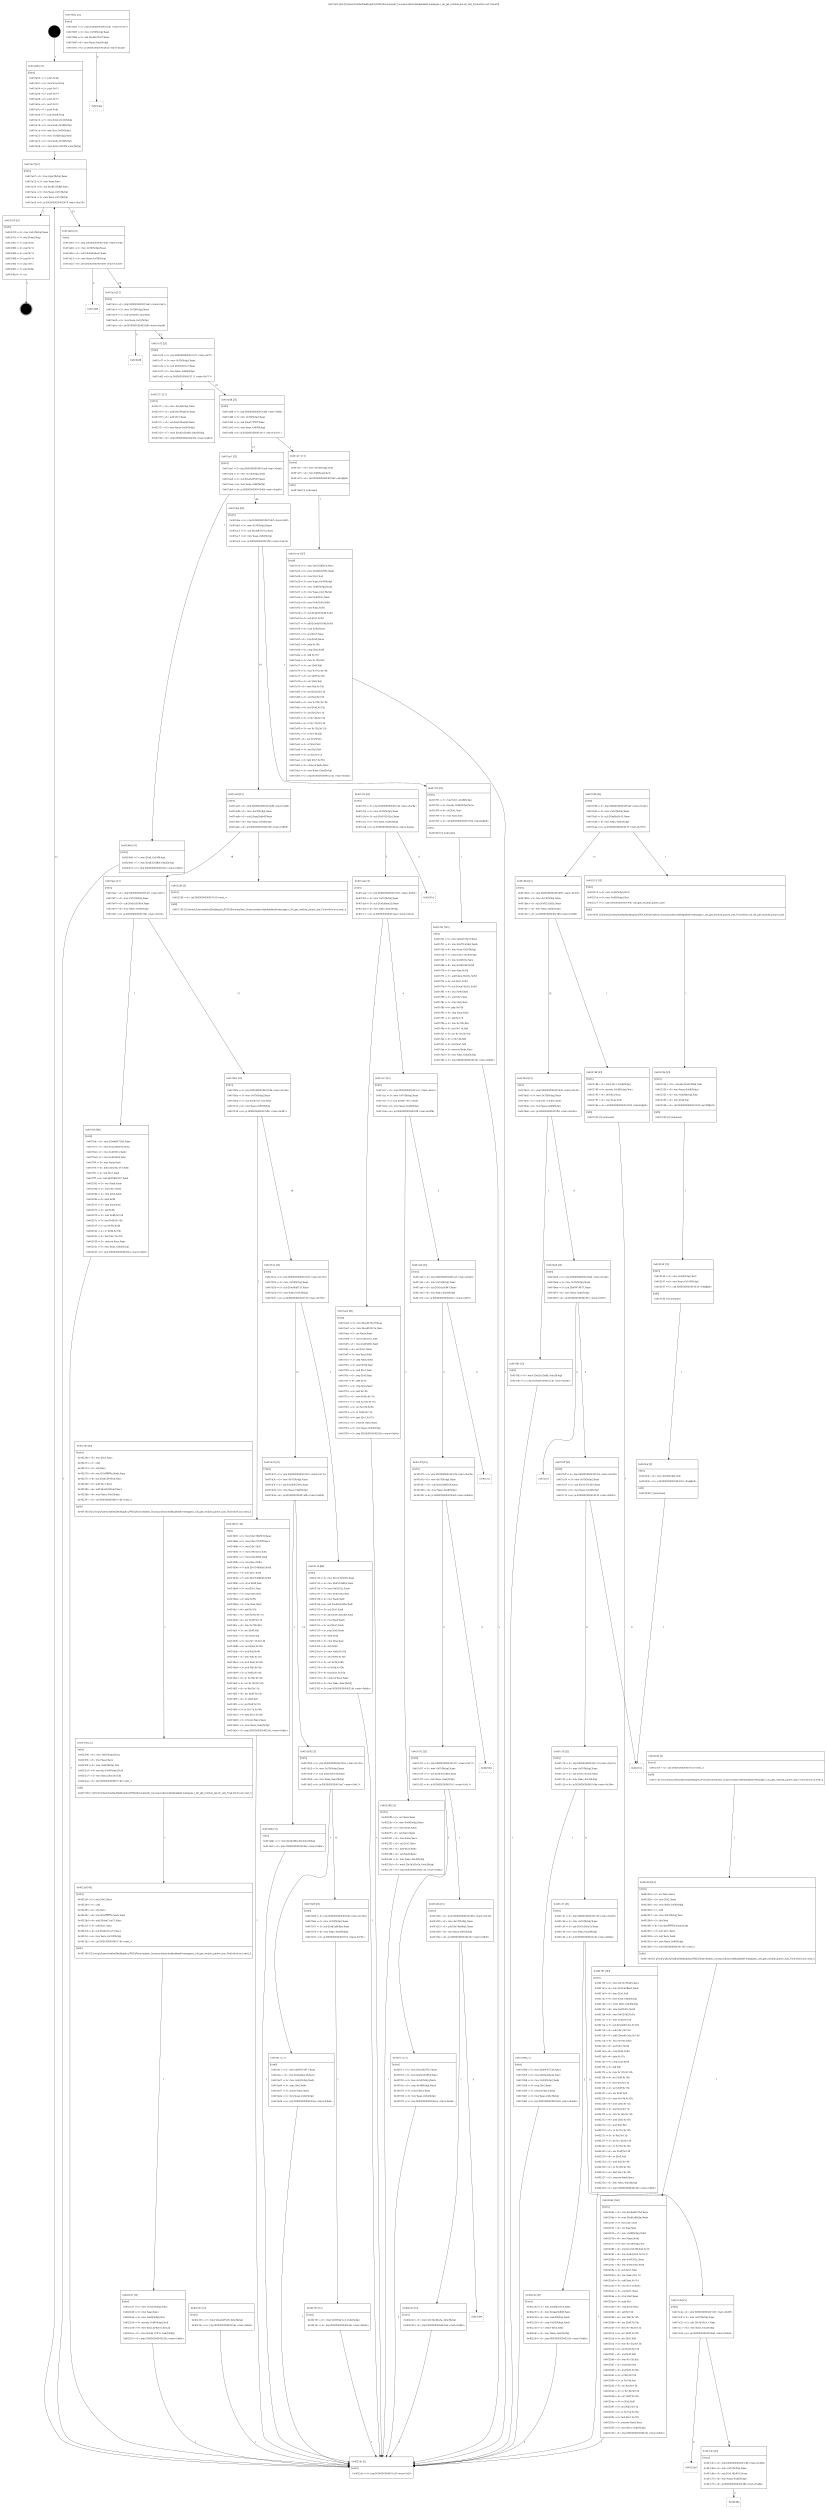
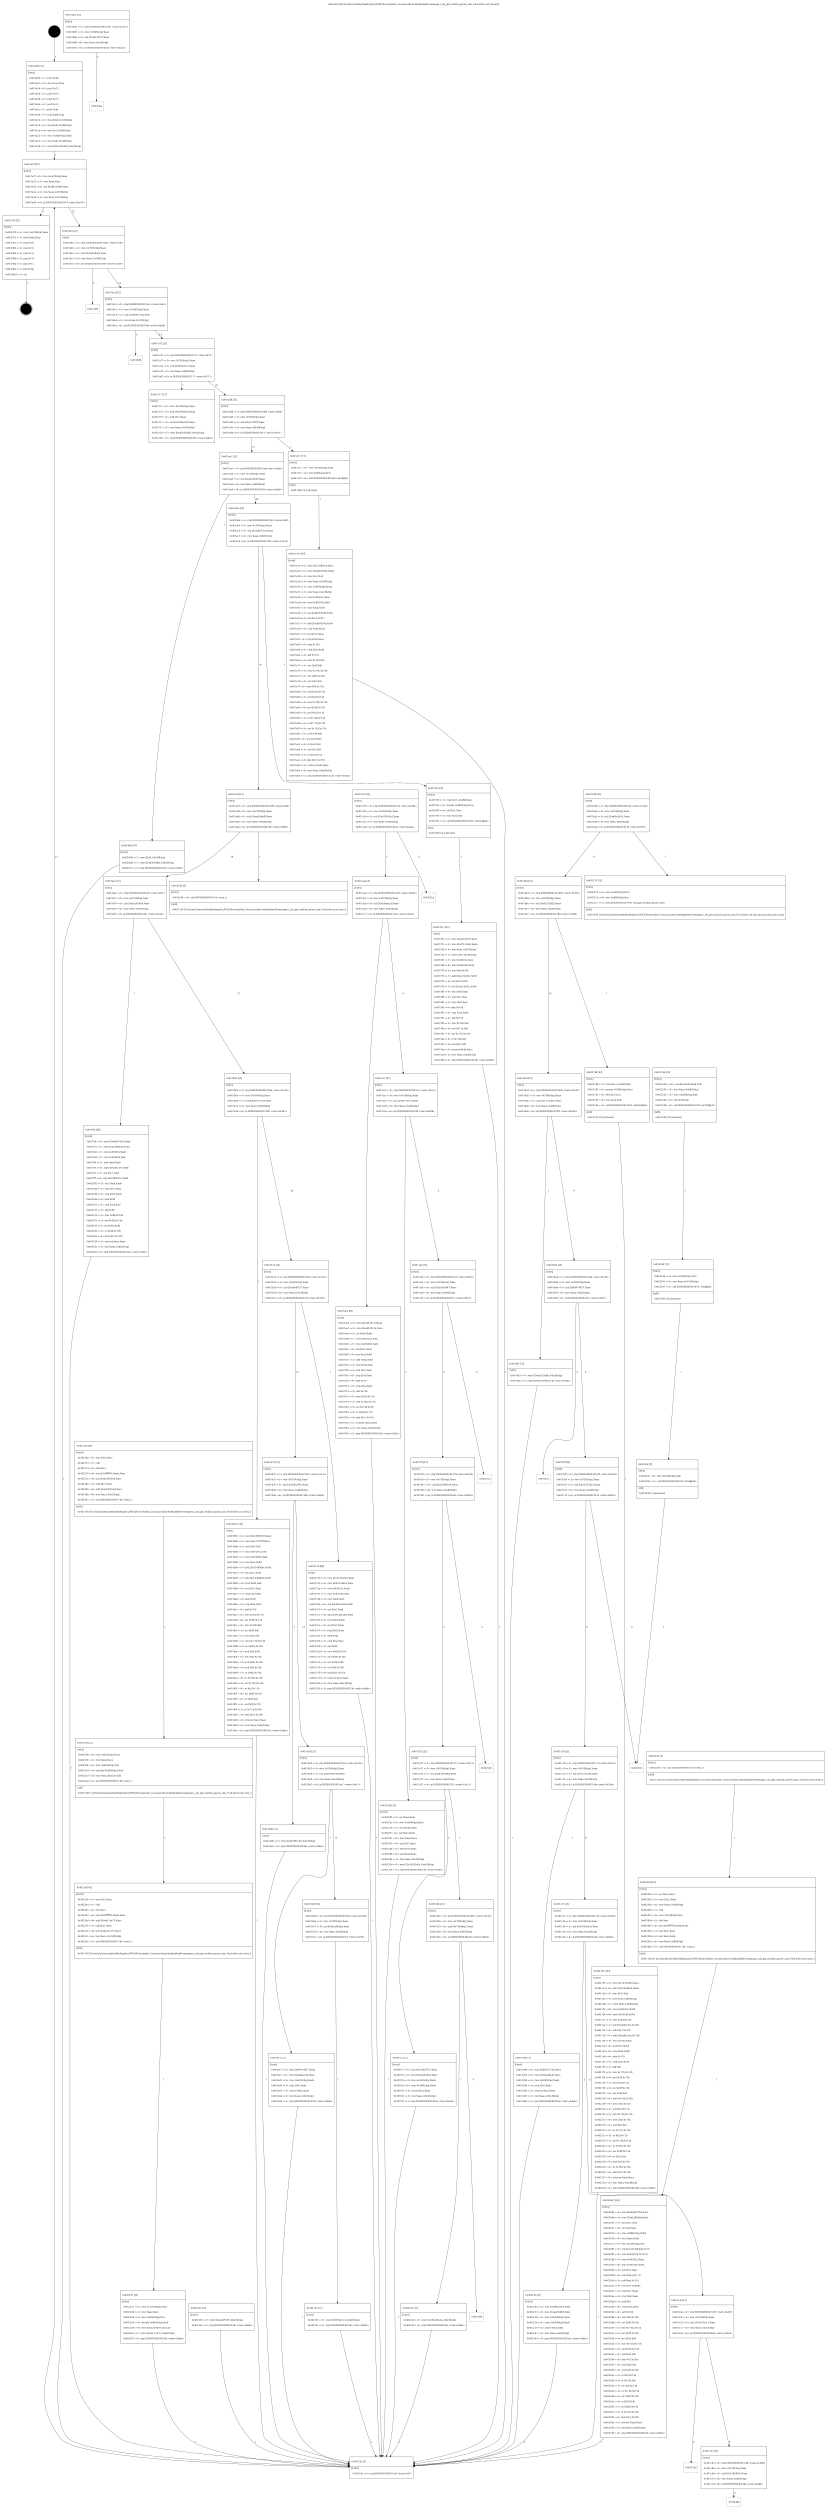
(685, 993) -> none
